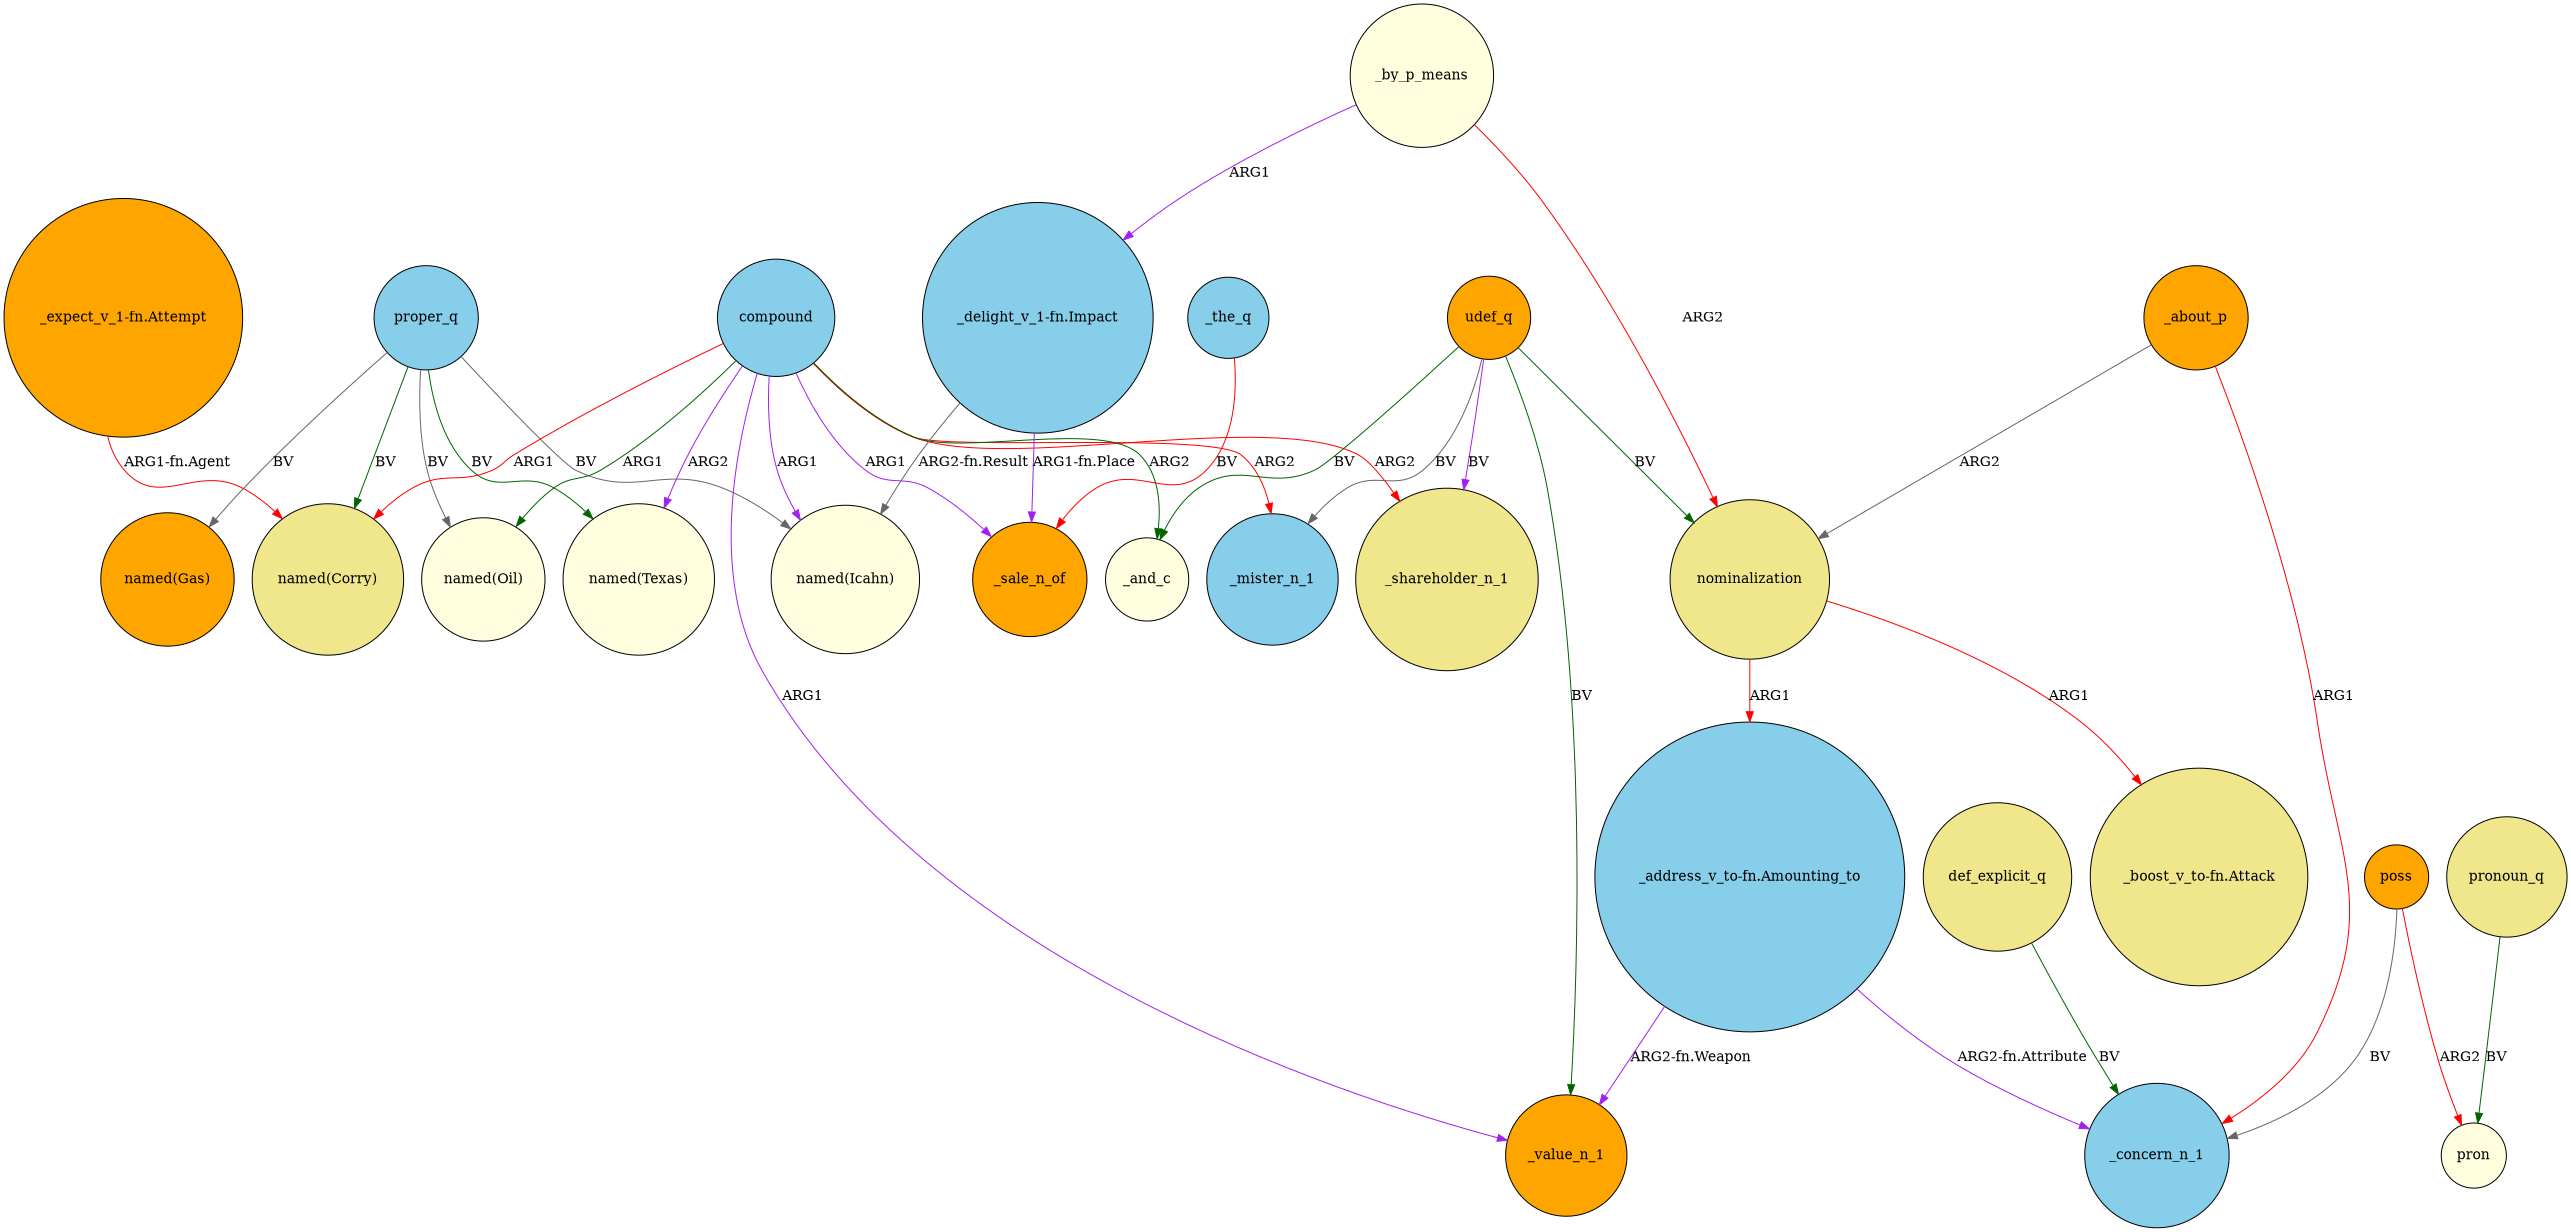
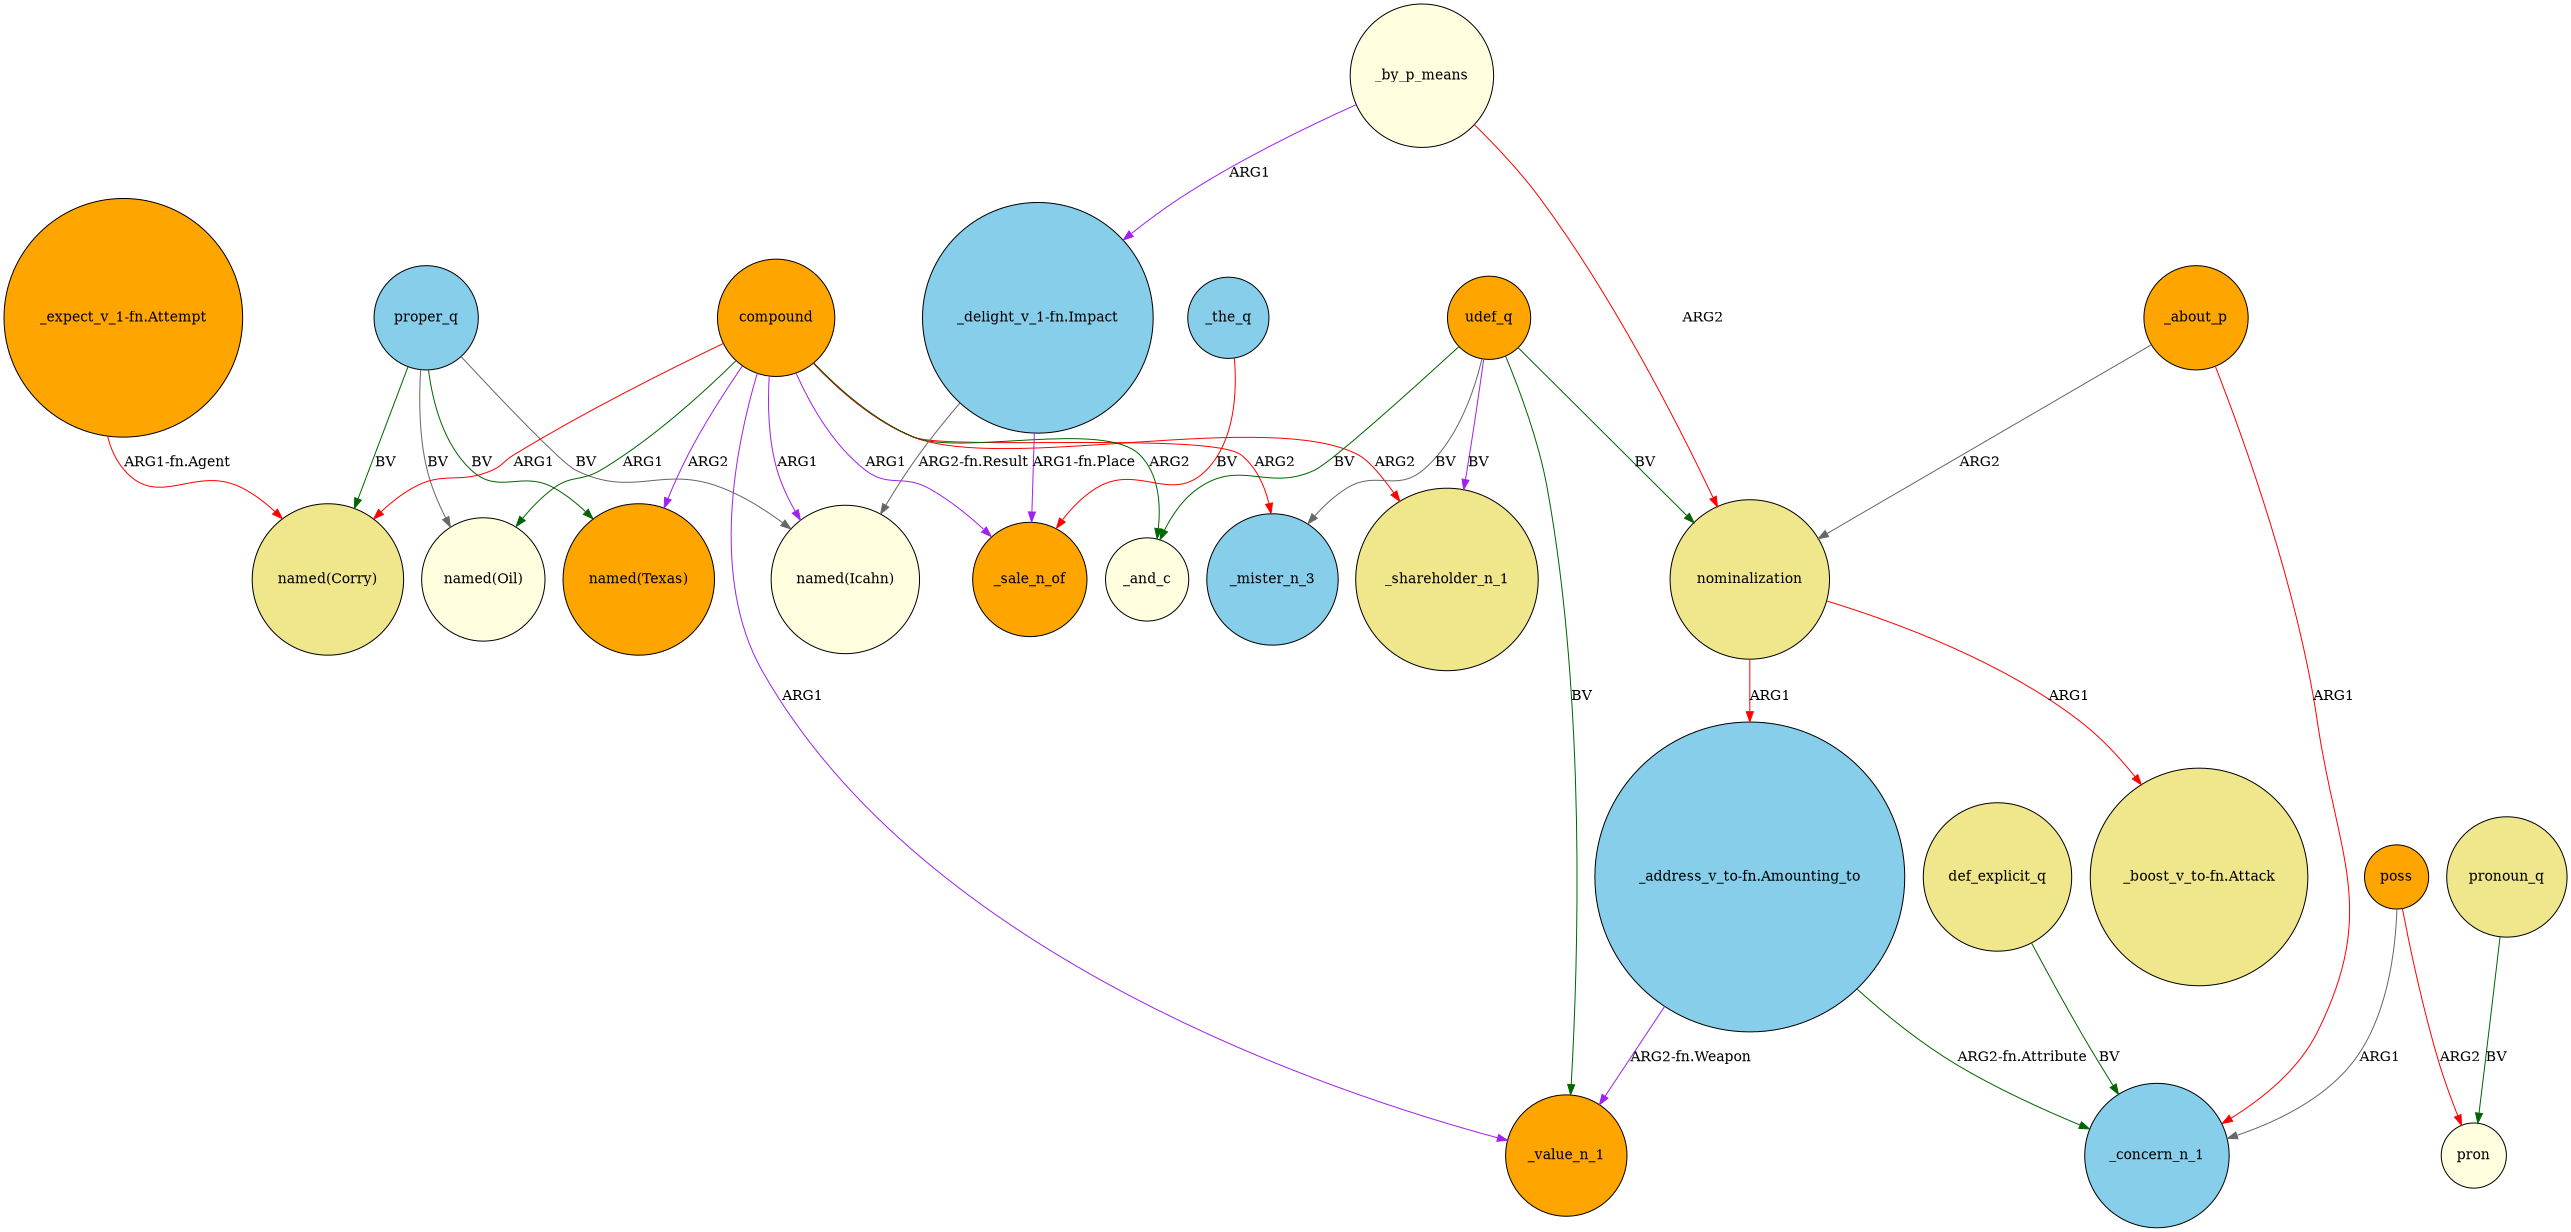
(776, 318) -> (776, 318)
(167, 579) -> none
(639, 579) -> (639, 579)
(1273, 579) -> (1273, 579)
(2380, 1058) -> (2380, 1058)
(1962, 1068) -> (1962, 1068)
